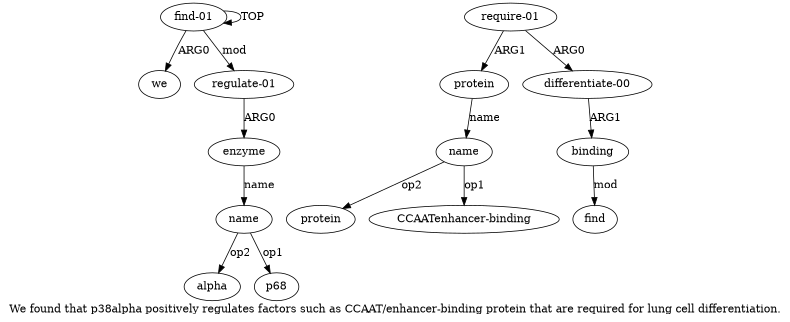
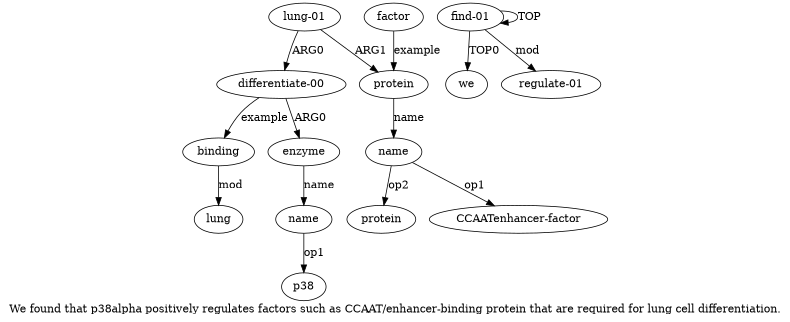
none -> (394, 17)
(511, 17) -> (305, 17)
(194, 51) -> (484, 51)
(244, 114) -> (291, 115)
(606, 118) -> (265, 118)
(464, 219) -> (519, 219)
(595, 219) -> (219, 219)
(212, 287) -> none
(277, 287) -> (304, 287)
